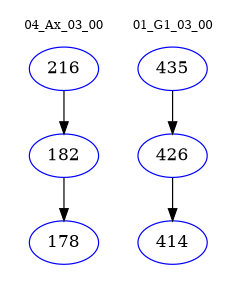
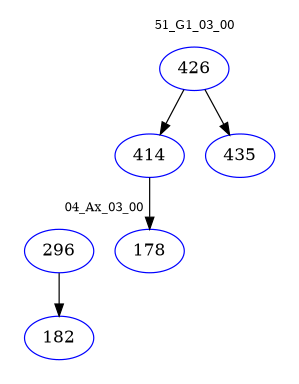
(173, 26) -> (195, 26)
(64, 69) -> (59, 251)
(173, 106) -> (214, 107)
(64, 193) -> (150, 204)
